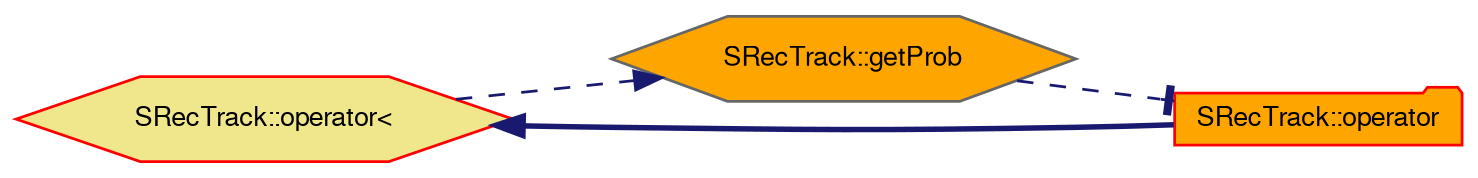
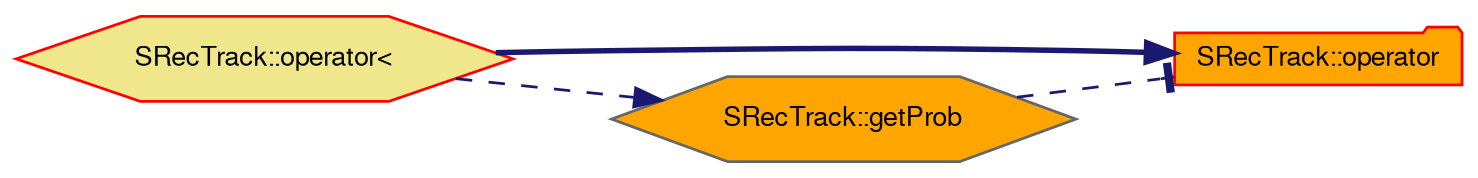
(849, 130) -> (821, 49)
